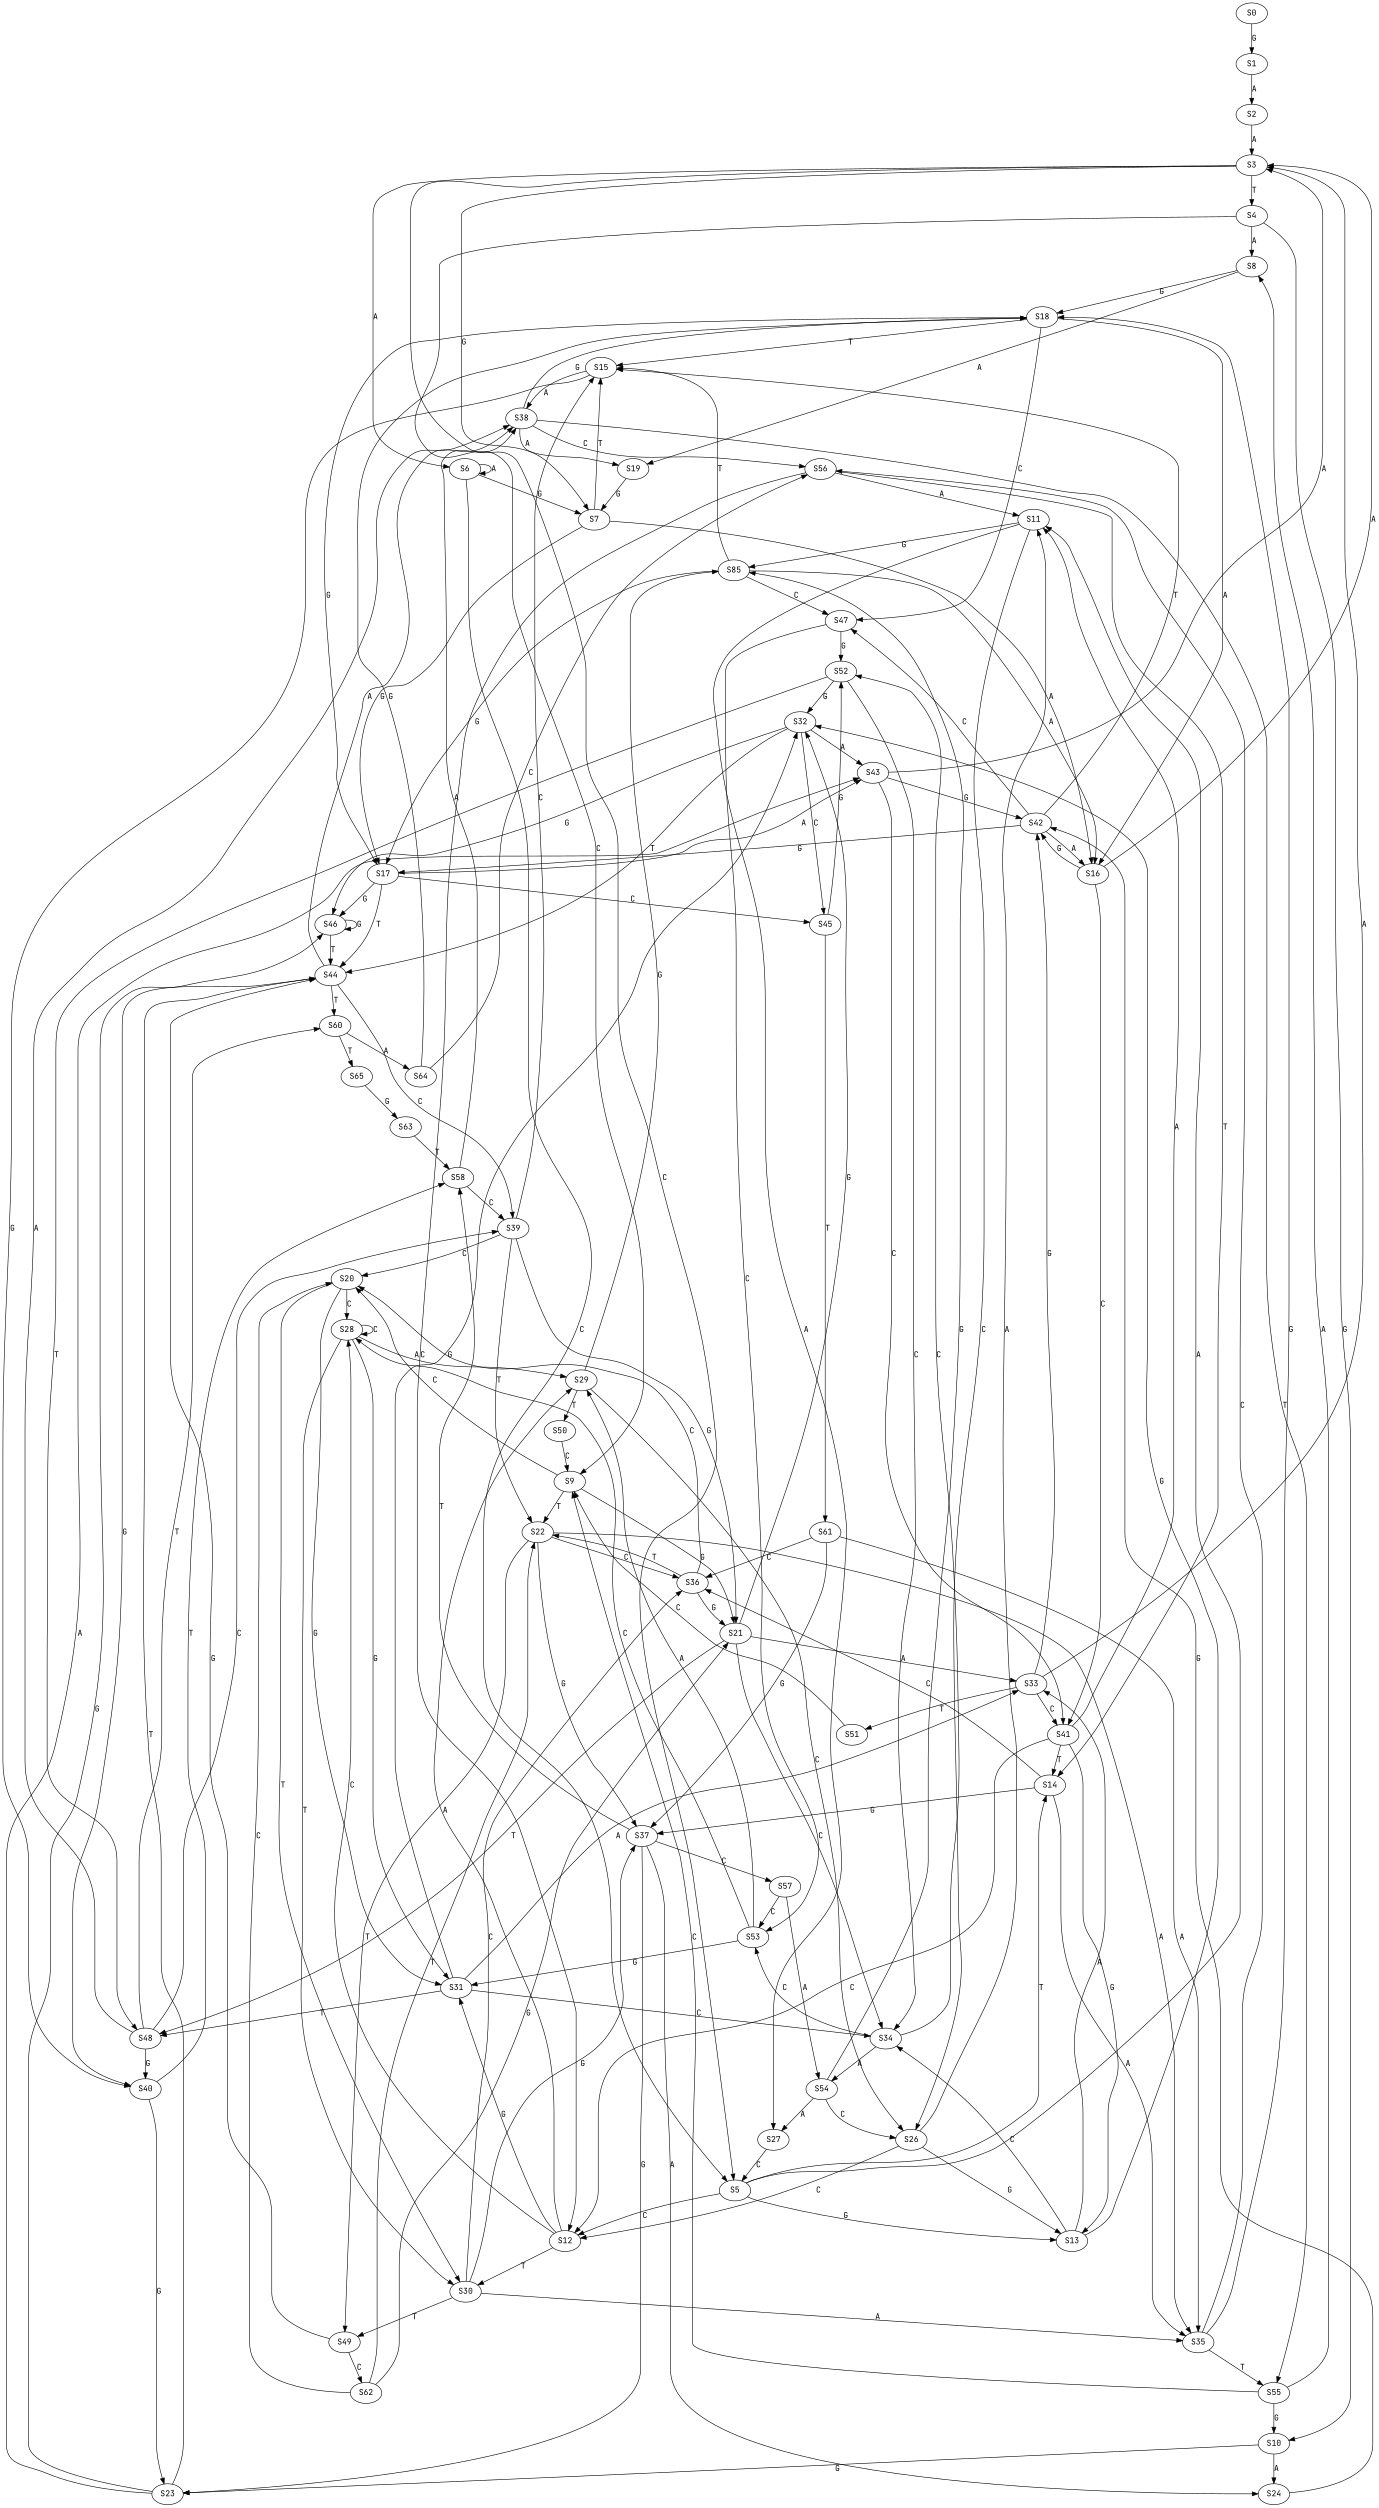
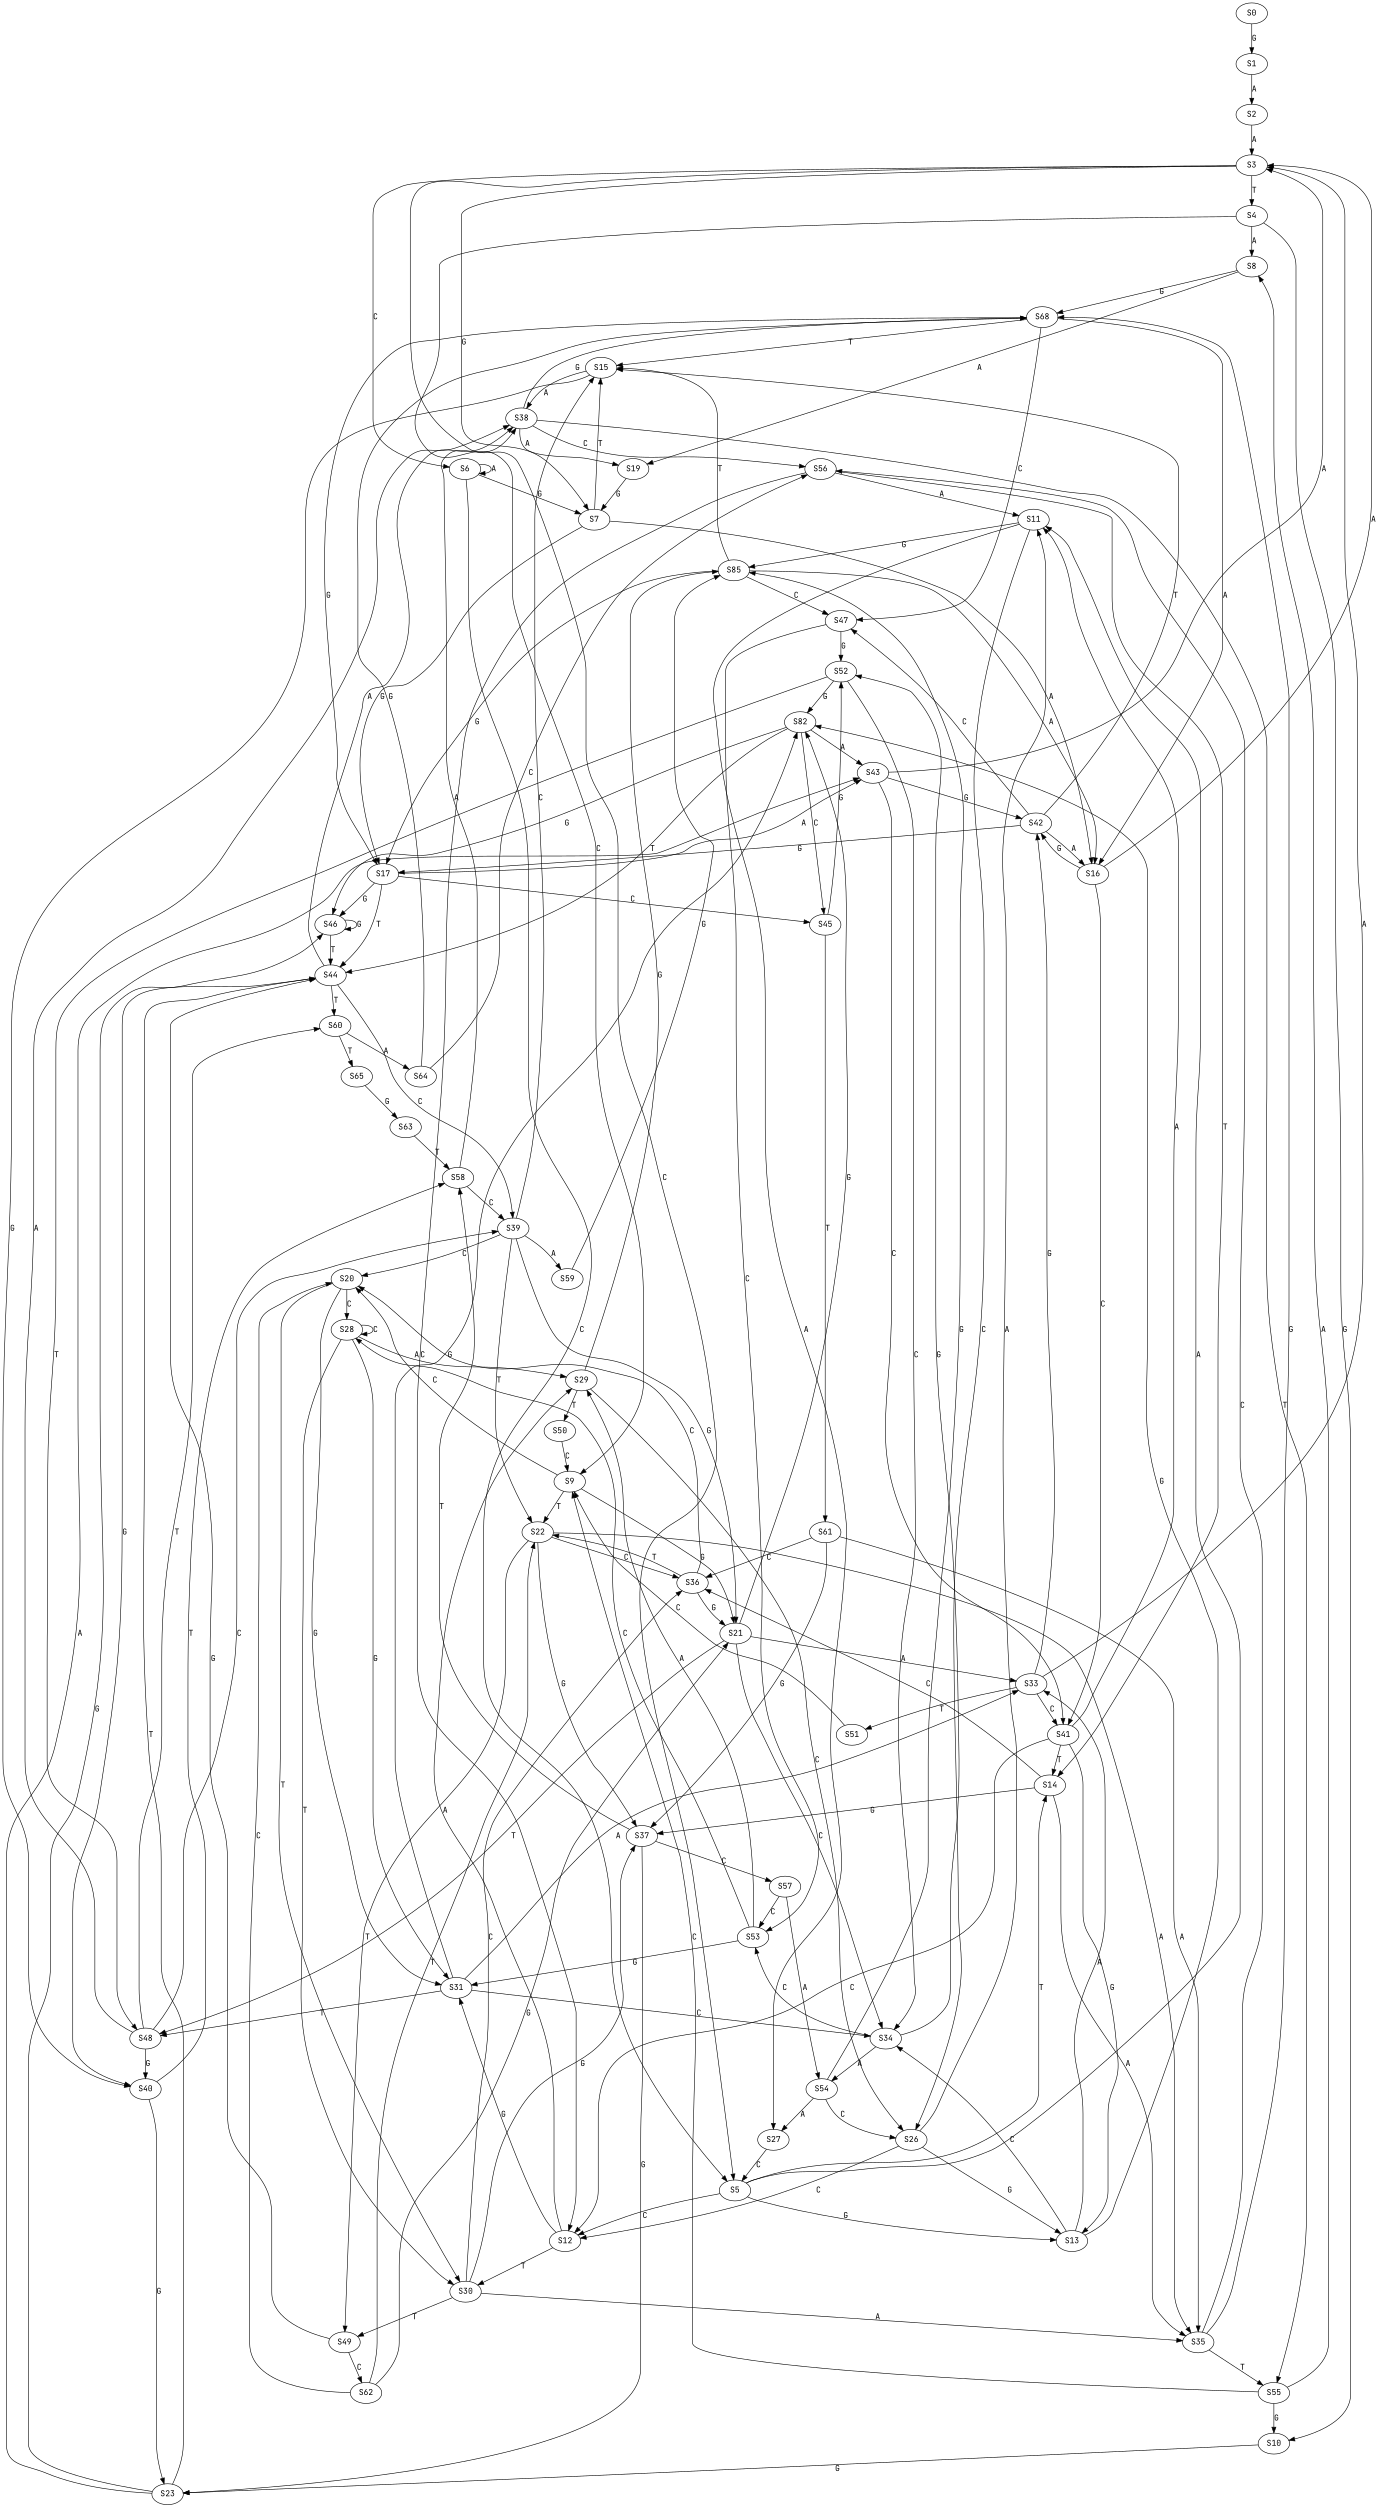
(376, 317) -> (376, 317)
(1042, 317) -> (1042, 317)
(800, 722) -> (800, 722)
none -> (567, 1279)
(939, 1355) -> (939, 1355)
(340, 1856) -> none
(1274, 2494) -> none
